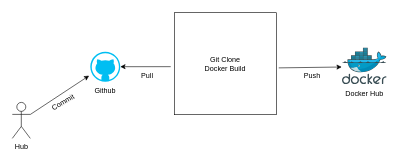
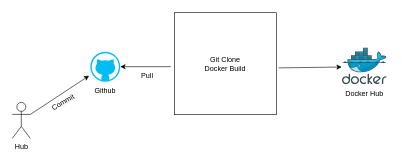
(312, 75) -> none
